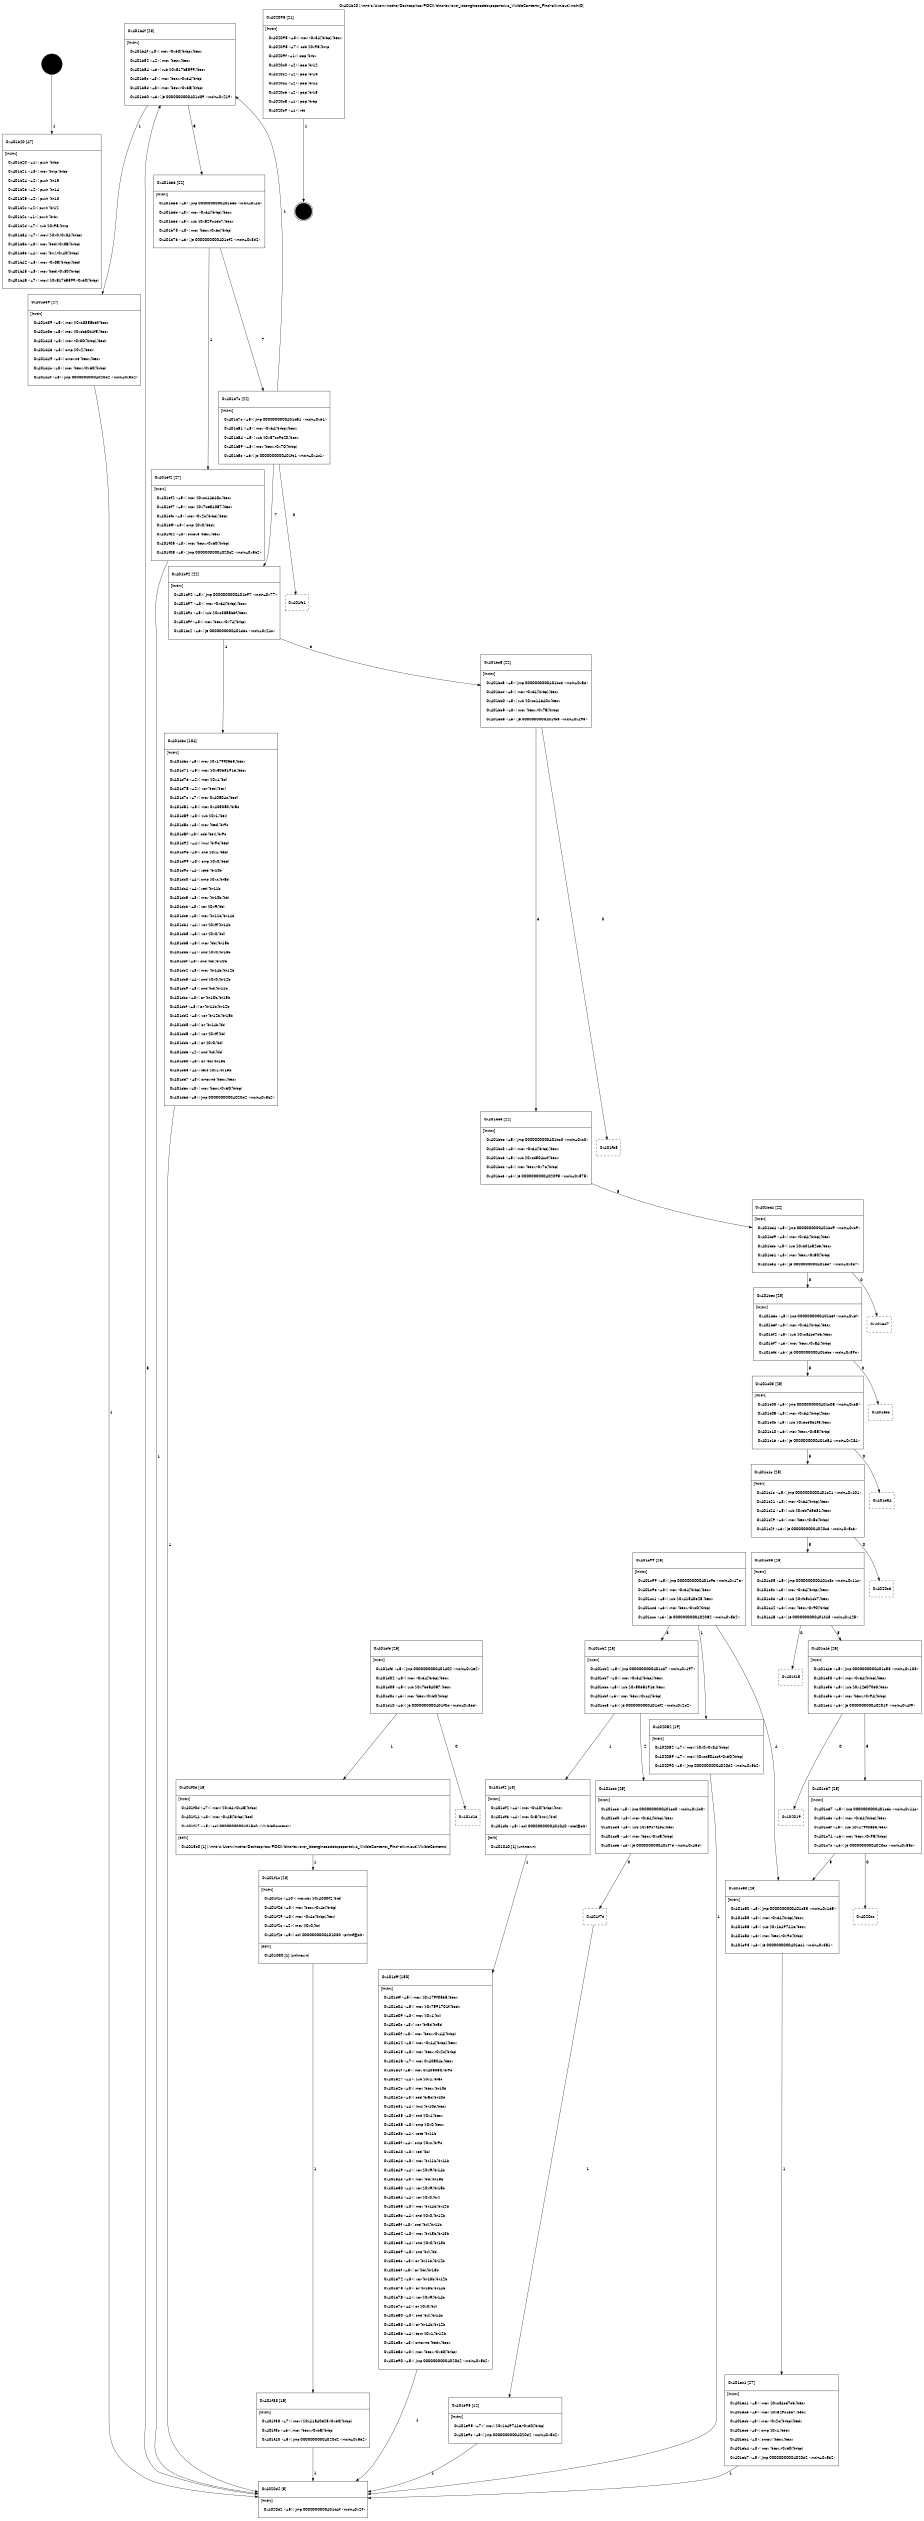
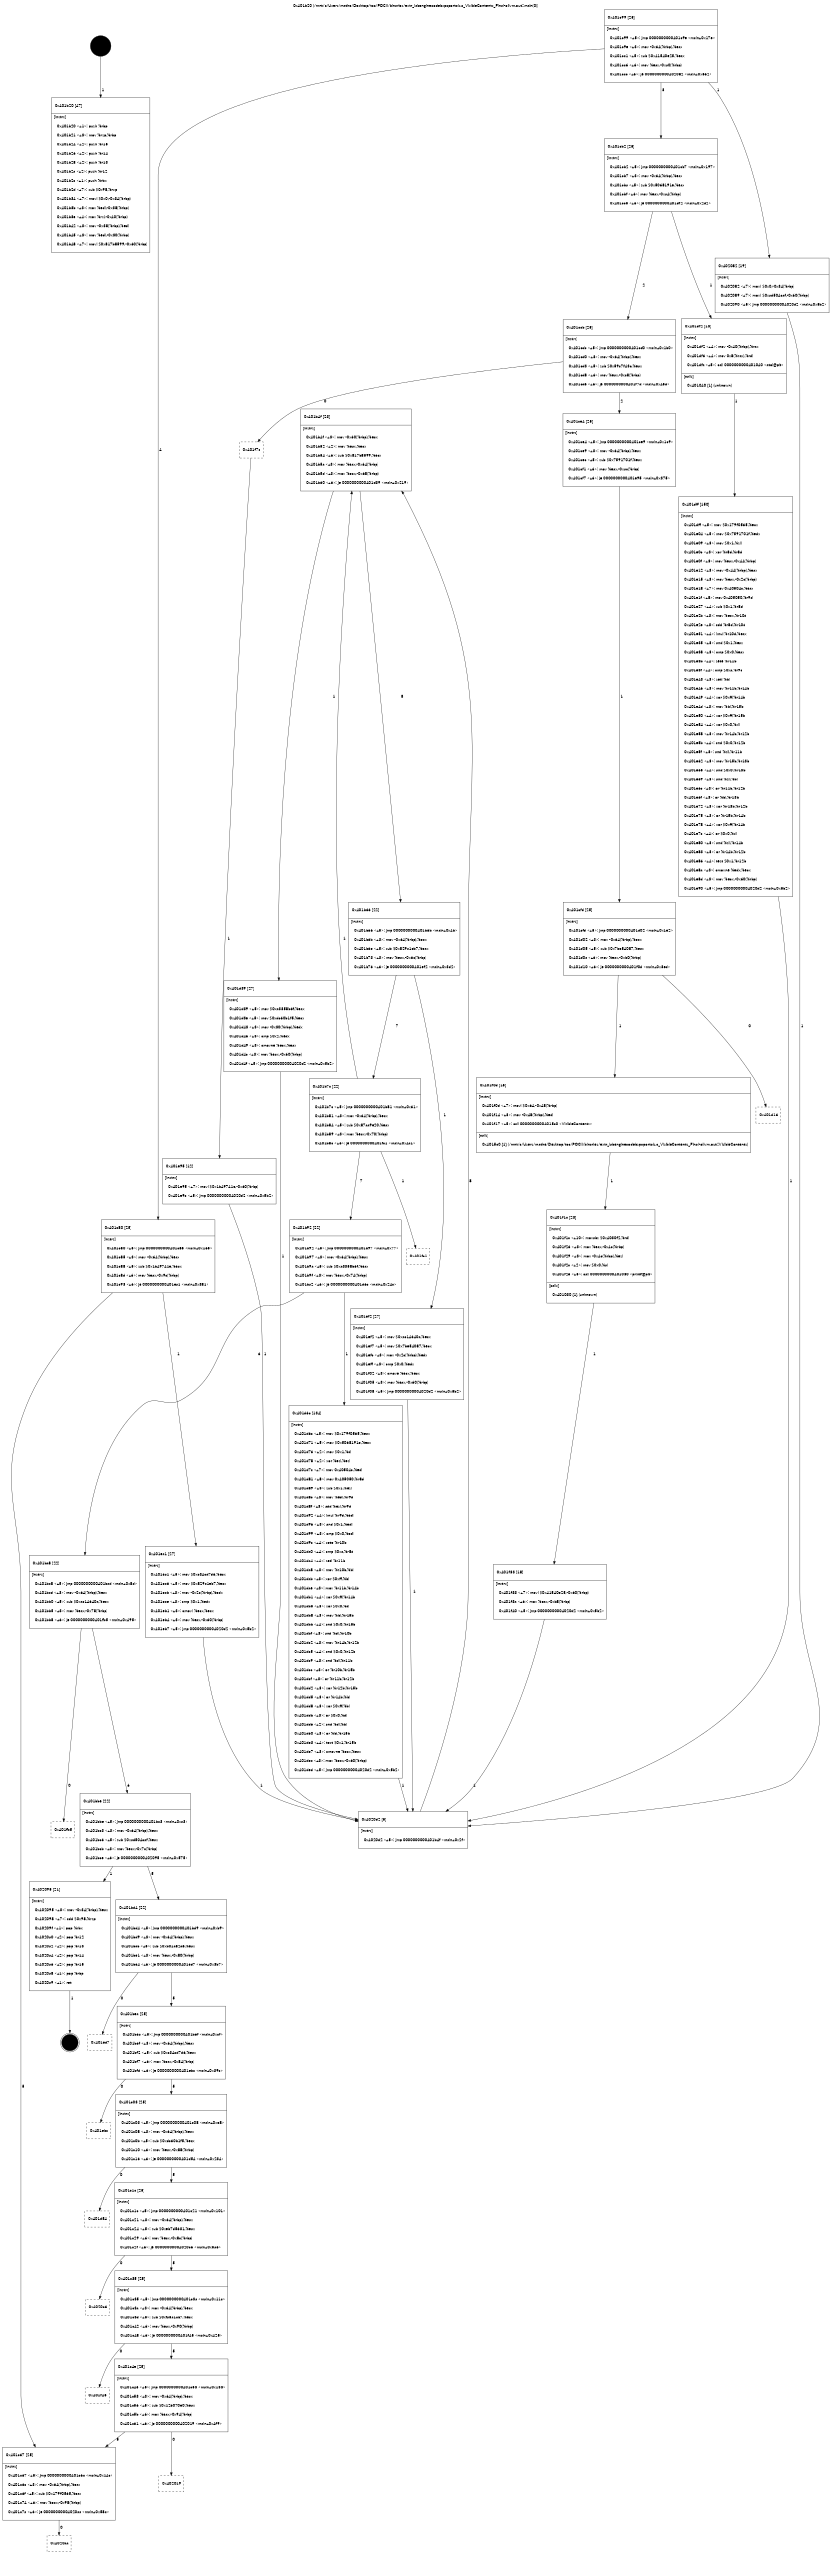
none -> (619, 450)
(293, 515) -> (403, 1181)
(825, 1866) -> (21, 1853)
none -> (109, 1873)
